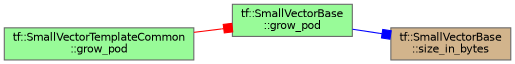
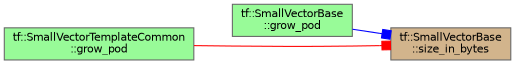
(208, 31) -> (287, 46)
